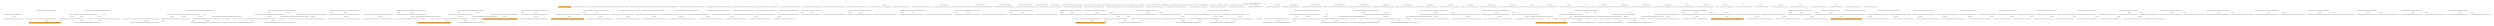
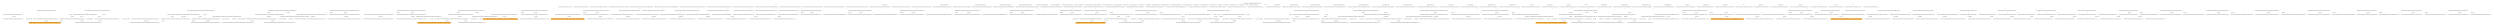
(565, 7) -> (565, 7)
